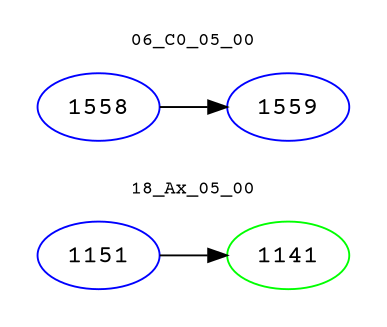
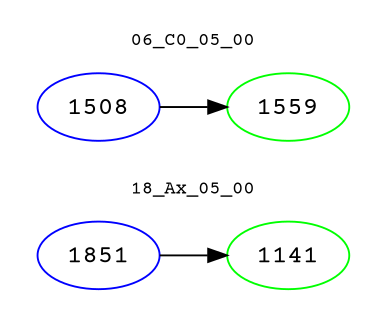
(99, 107) -> (99, 107)
(288, 107) -> (288, 107)
(99, 255) -> (99, 255)
